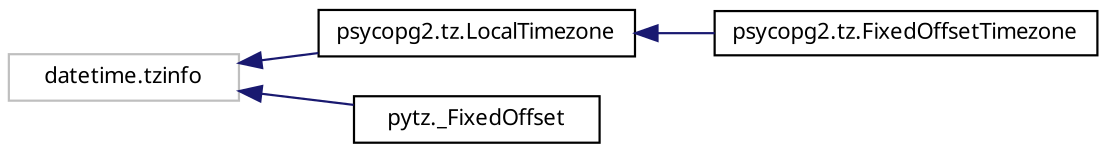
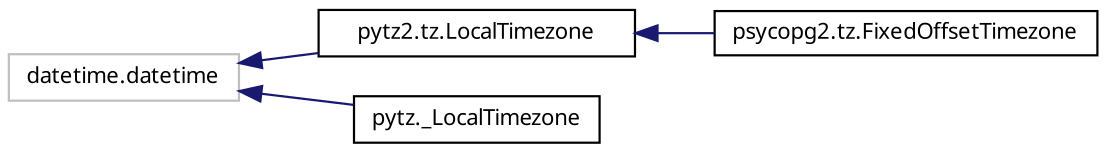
(477, 33) -> (477, 33)
(124, 77) -> (124, 77)
(477, 119) -> (477, 119)
